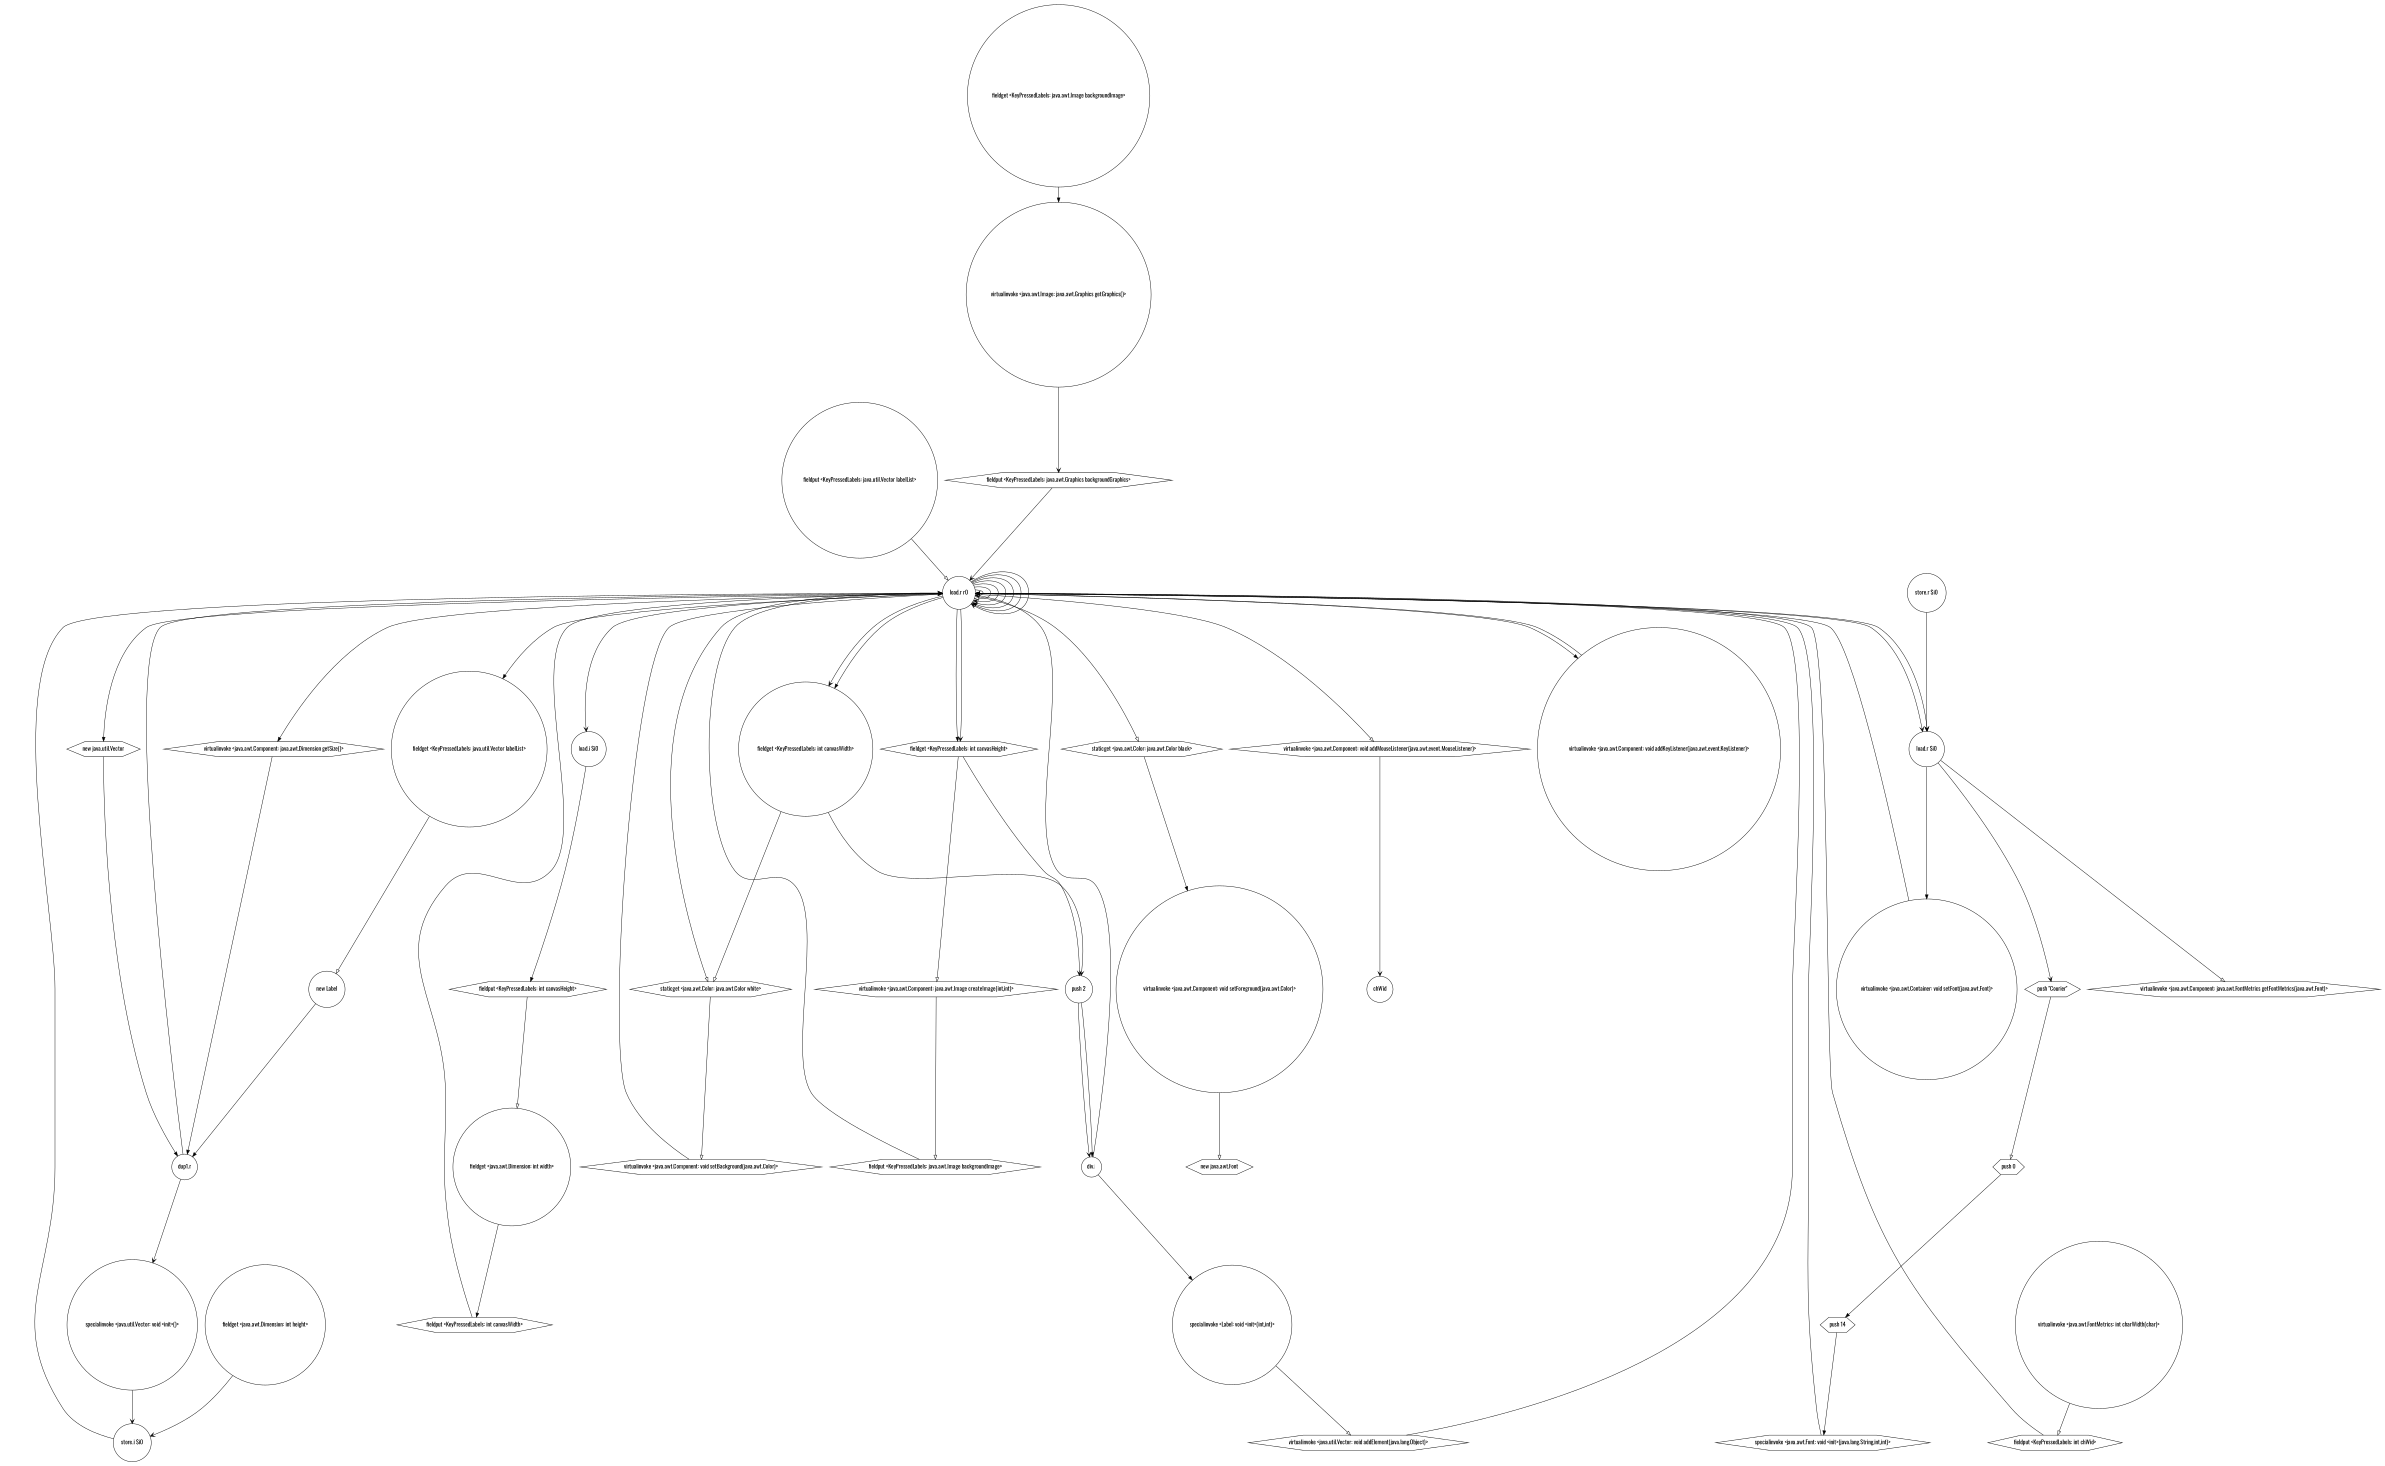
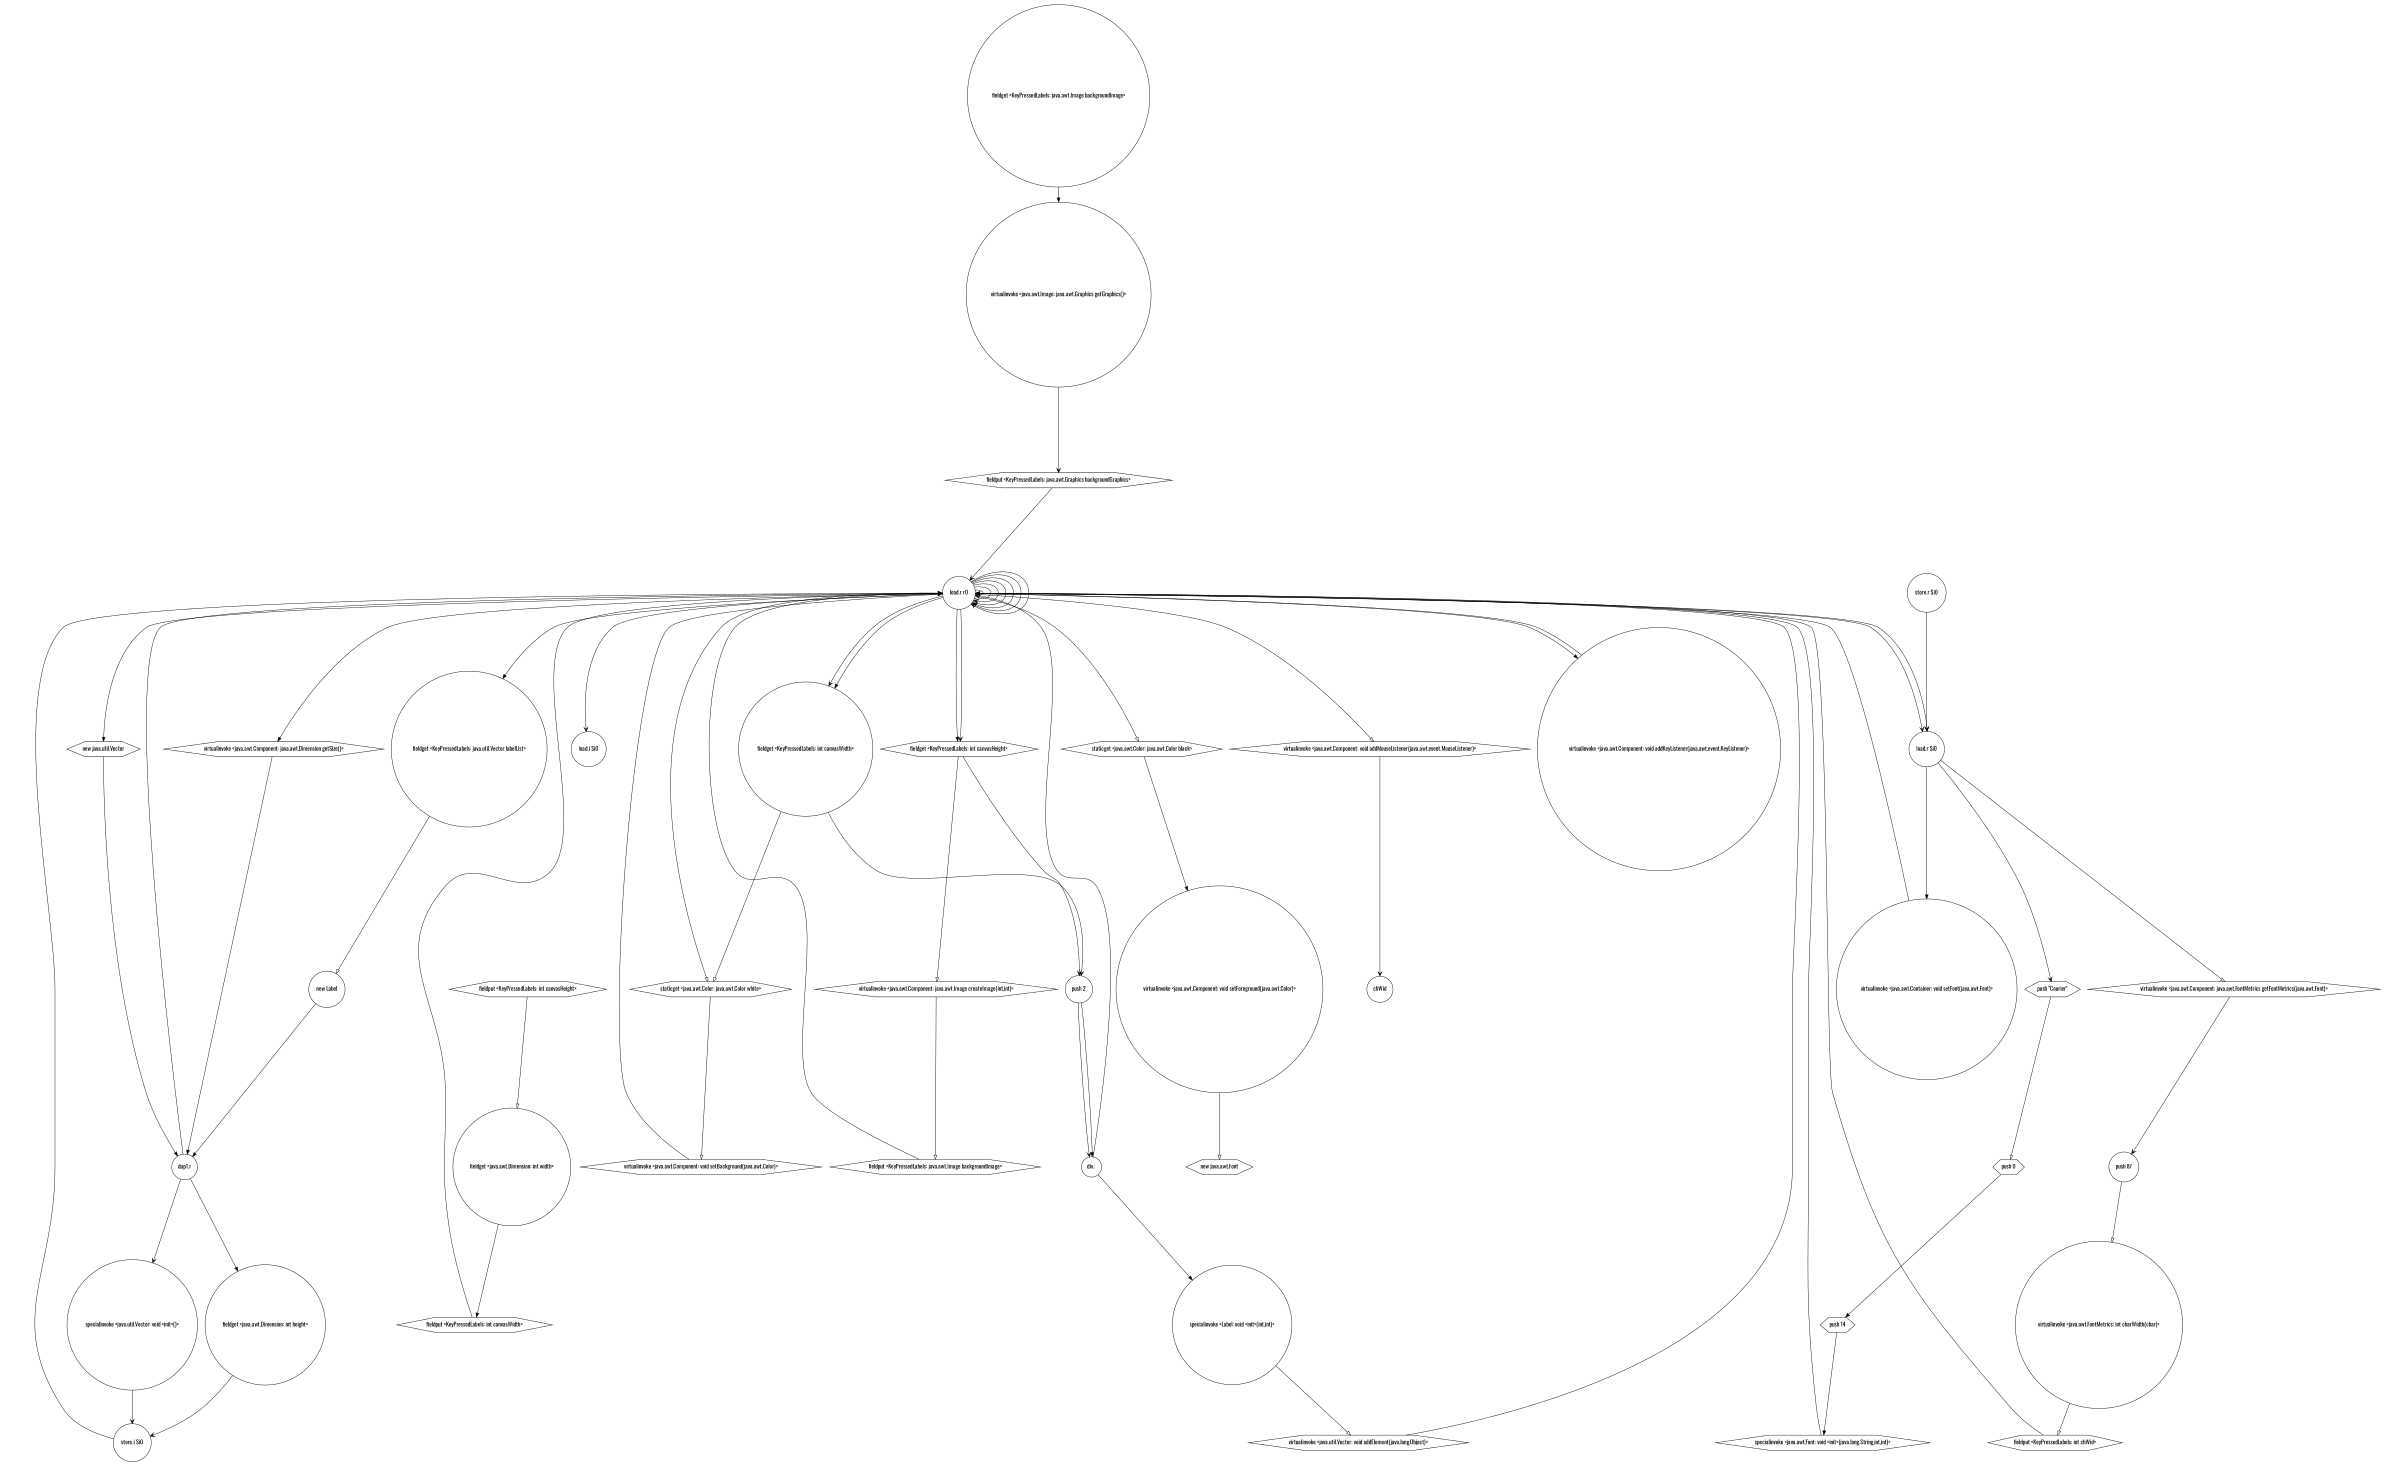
(860, 480) -> none
(564, 873) -> none
none -> (2124, 1167)
none -> (213, 1223)
